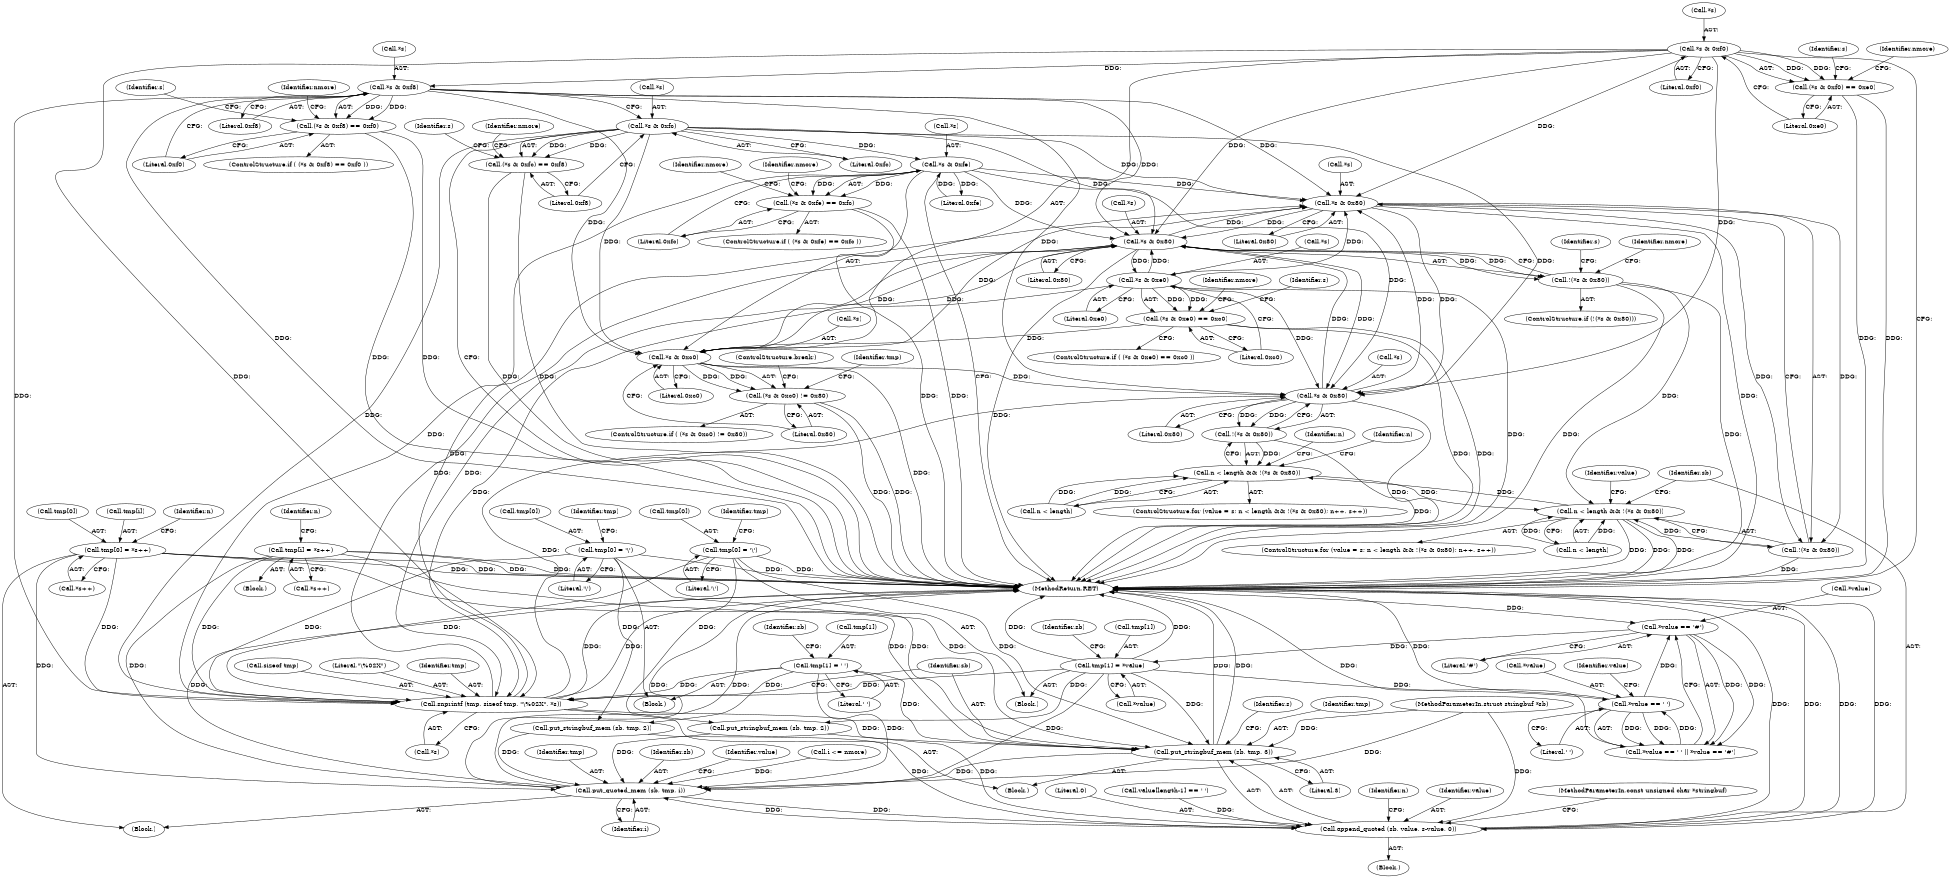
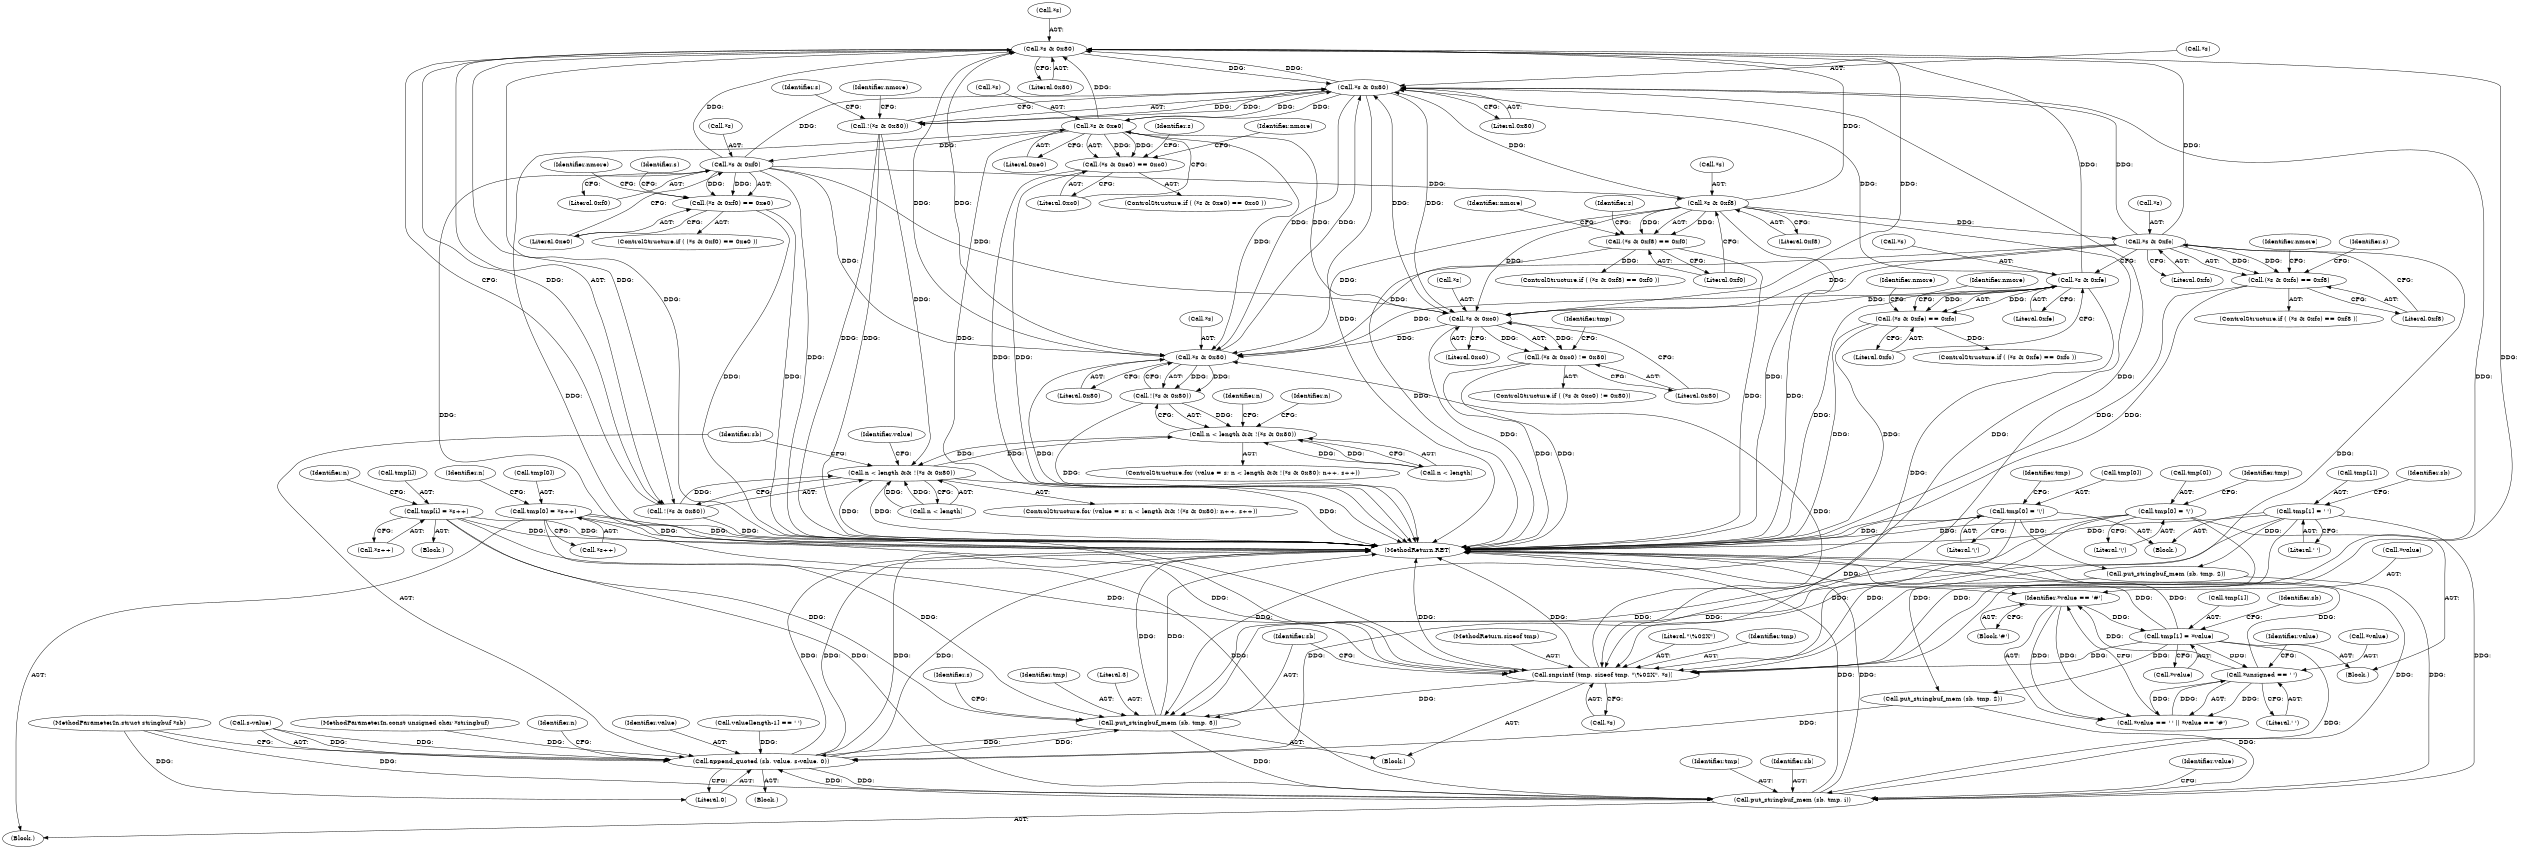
(635, 107) -> (1967, 223)
none -> (927, 145)
(329, 146) -> (1631, 261)
(868, 146) -> (2129, 261)
(947, 184) -> (2041, 300)
(971, 184) -> (2068, 300)
(1059, 203) -> (983, 242)
(813, 223) -> (1977, 338)
none -> (688, 242)
(854, 261) -> (1877, 300)
(1581, 319) -> none
(1925, 319) -> (817, 358)
none -> (2289, 319)
(1168, 338) -> (1173, 184)
(924, 341) -> (1317, 189)
(473, 358) -> (1796, 396)
(776, 358) -> none
(985, 377) -> (1823, 415)
(122, 529) -> (415, 491)
(1673, 627) -> (2064, 598)
(273, 666) -> (1496, 637)
(1460, 666) -> (1993, 637)
(1364, 683) -> (1869, 543)
(1175, 700) -> none
(1641, 704) -> (2262, 675)
(1340, 717) -> (391, 797)
none -> (251, 723)
(839, 752) -> none
(1280, 768) -> none
(1524, 772) -> (266, 742)
none -> (713, 776)
(630, 791) -> (1793, 800)
(1255, 791) -> (993, 742)
(1288, 791) -> (1065, 742)
(1571, 810) -> (557, 742)
(630, 829) -> none
